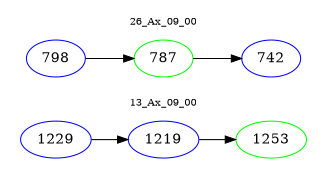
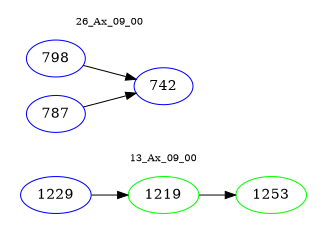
(105, 59) -> (105, 71)
(164, 59) -> (56, 114)
(164, 140) -> (164, 195)
